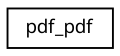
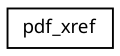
(60, 28) -> (60, 28)
